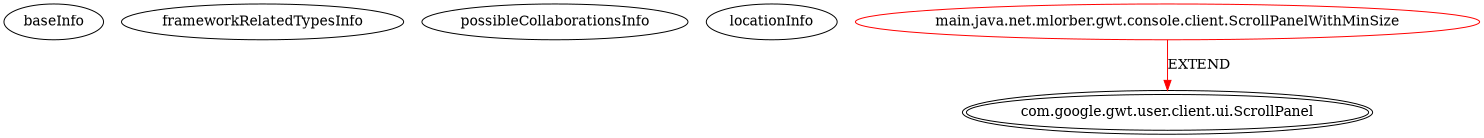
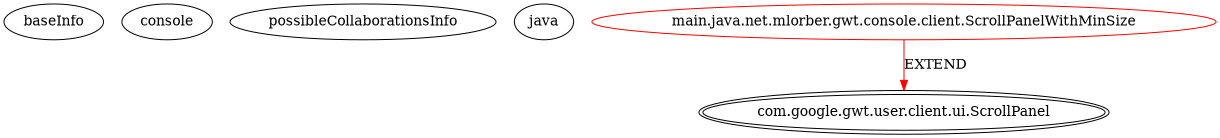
(263, 22) -> (167, 22)
(772, 22) -> (544, 22)
